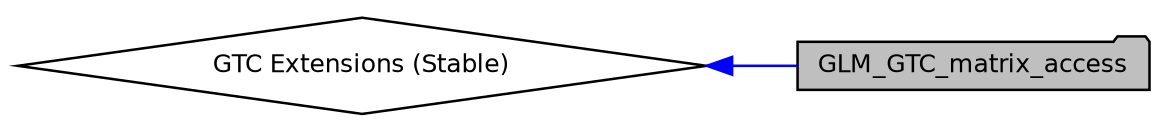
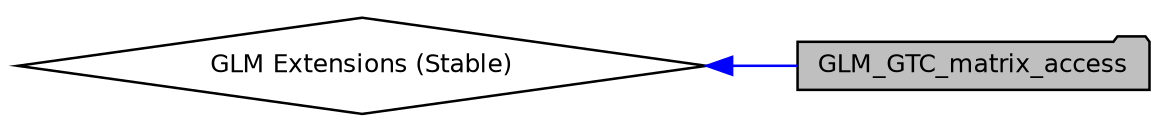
(362, 66) -> (362, 66)
